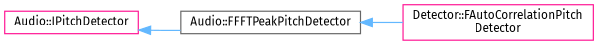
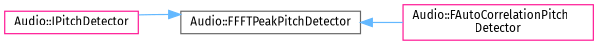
(498, 22) -> (498, 22)
(166, 30) -> (154, 15)
